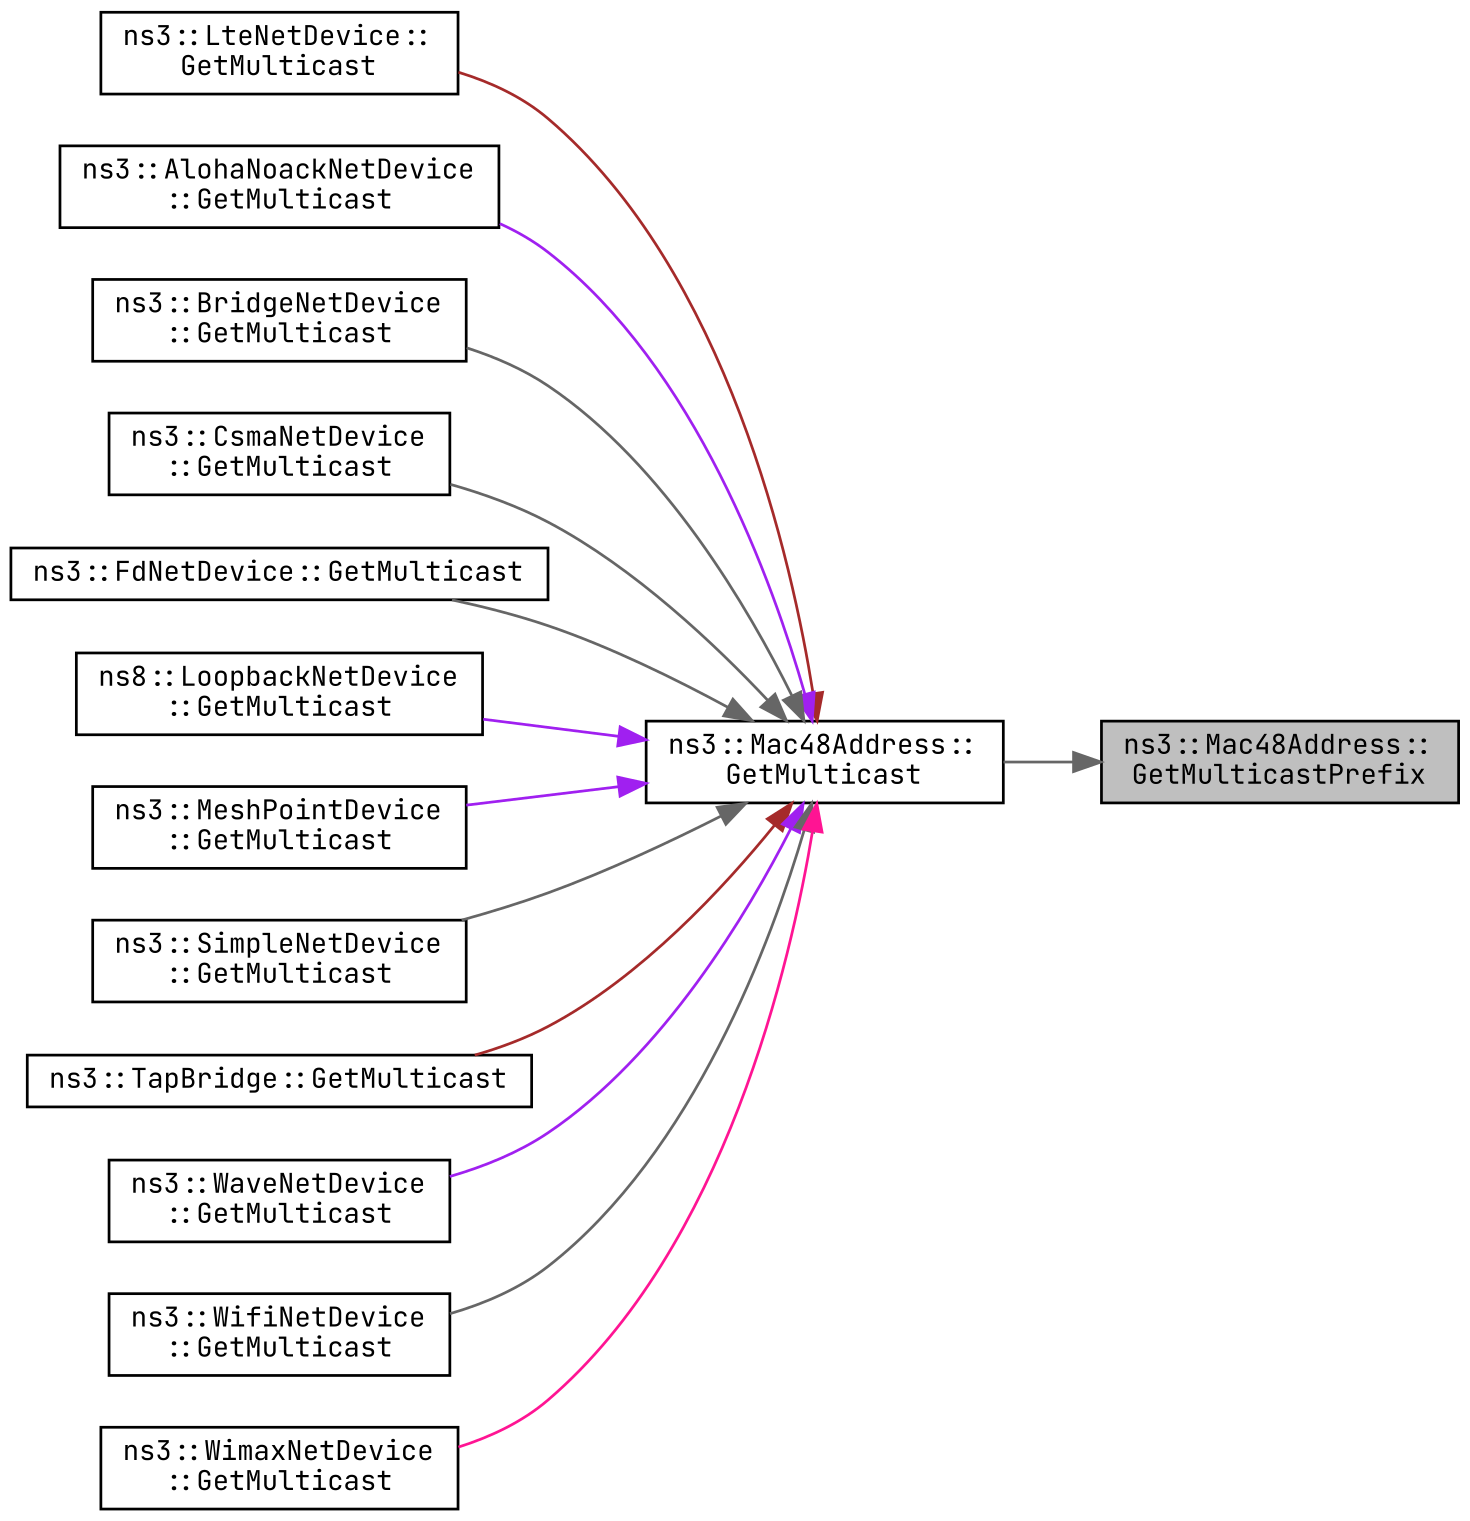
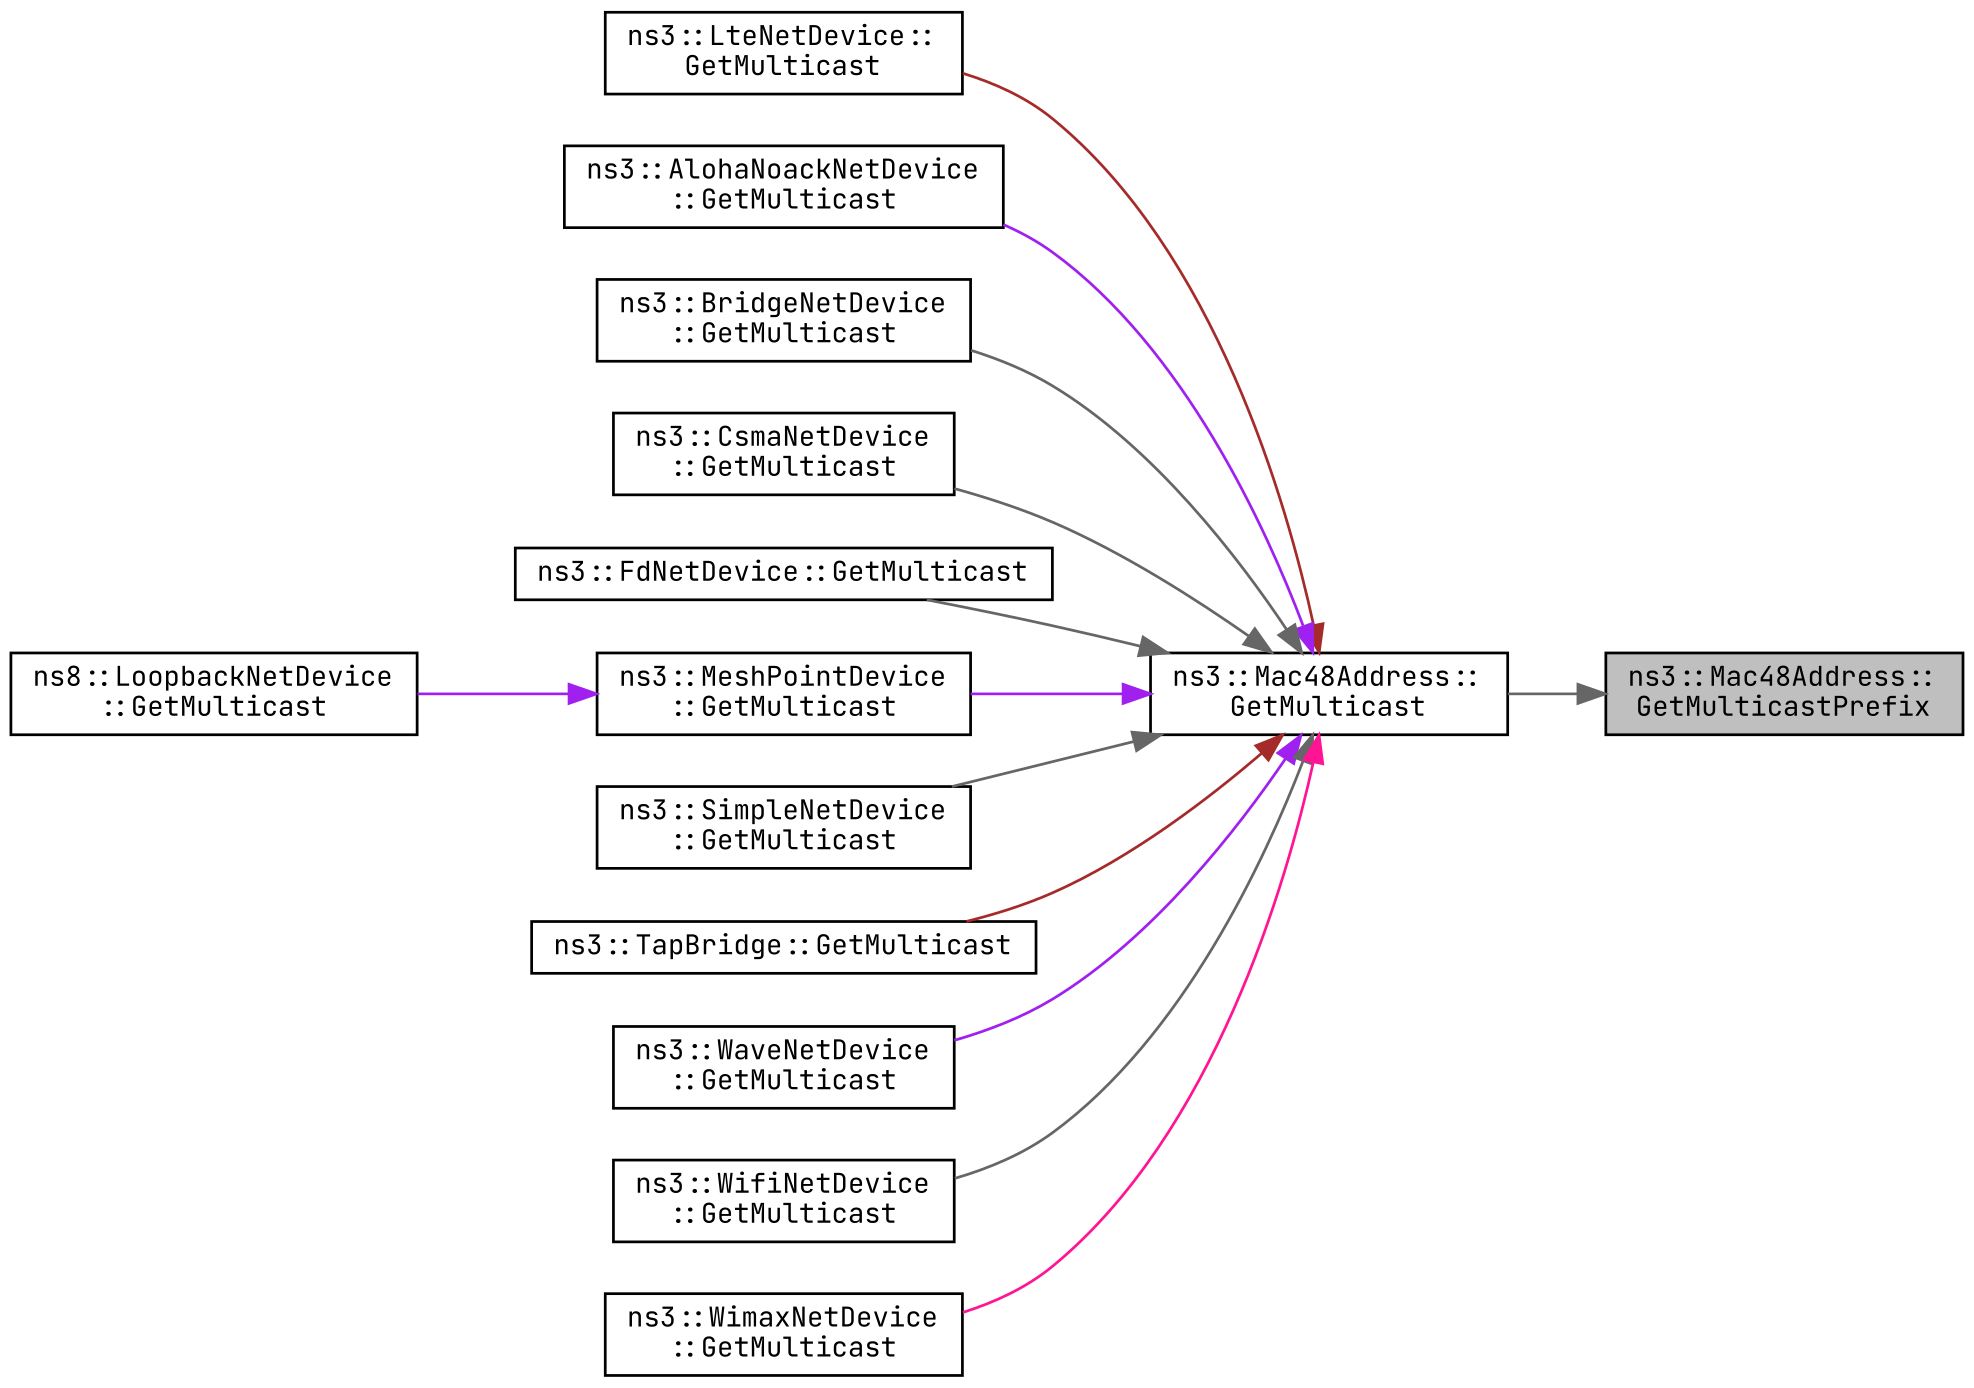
(551, 728) -> (493, 694)
